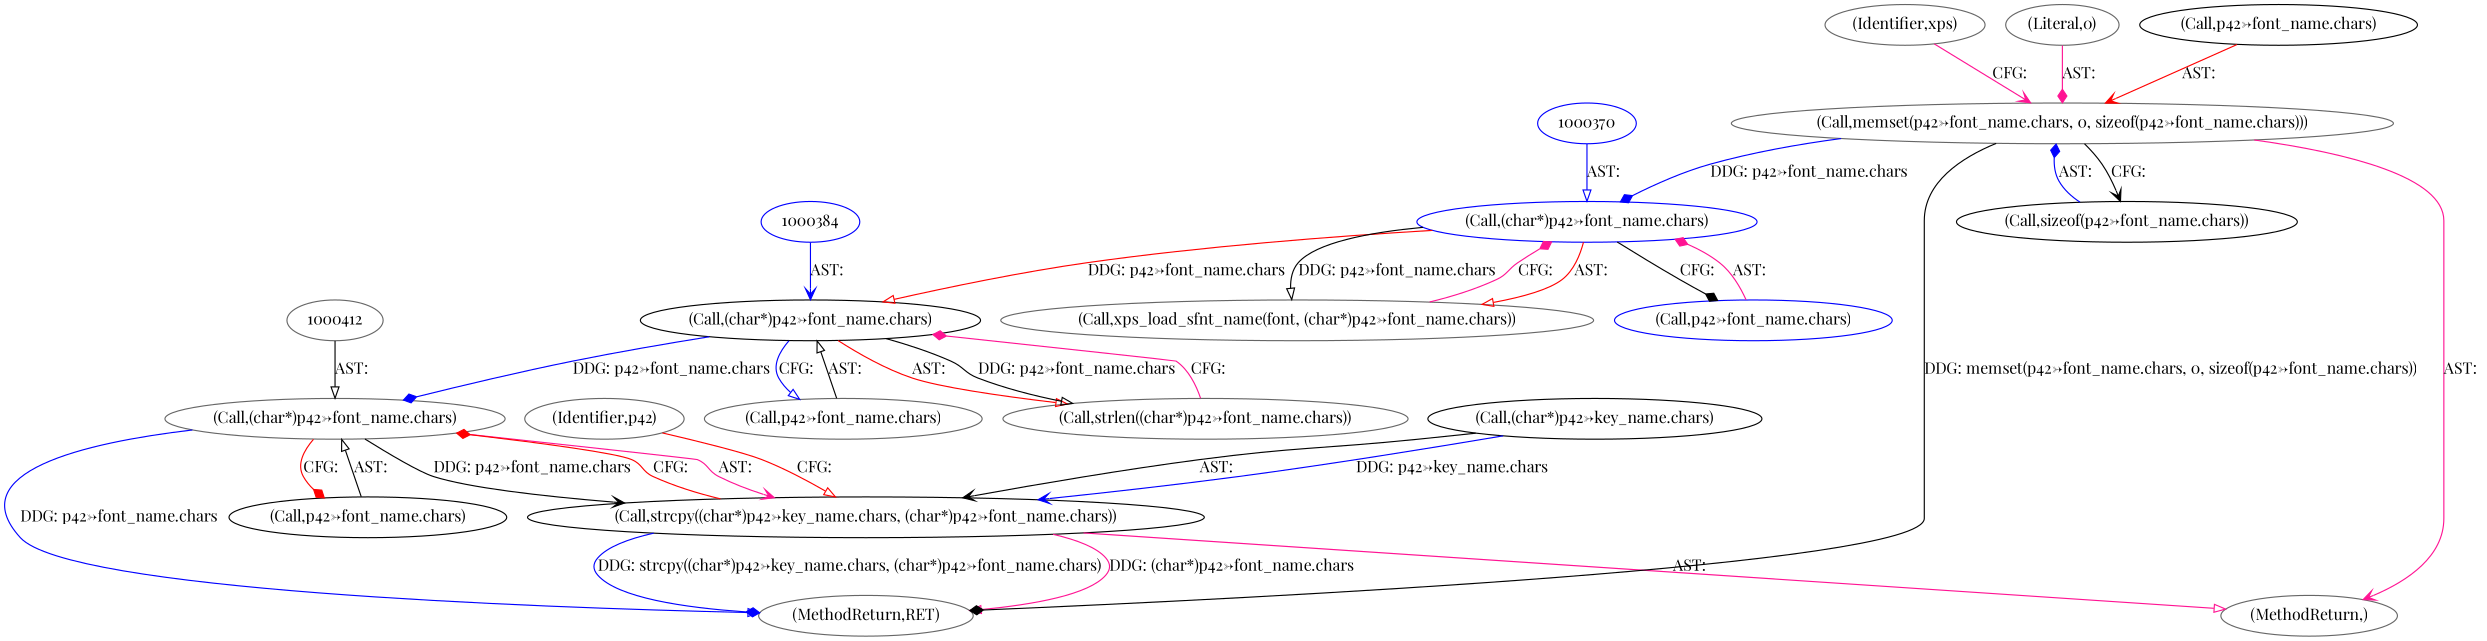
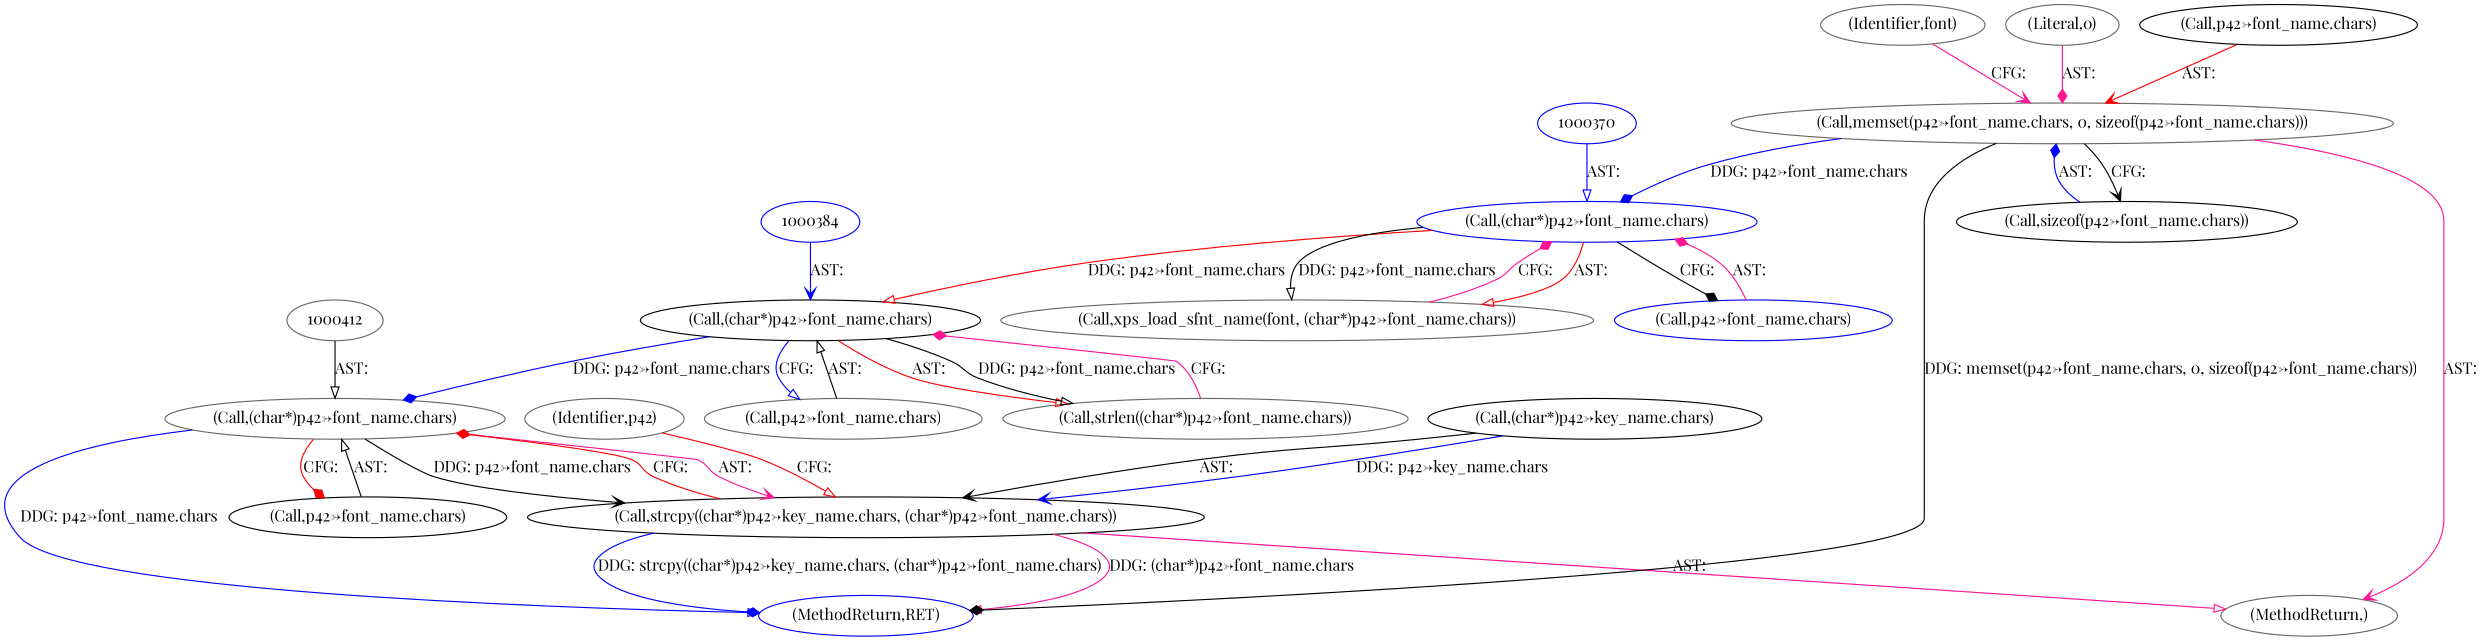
(1905, 25) -> (1903, 25)
(866, 616) -> (866, 616)
